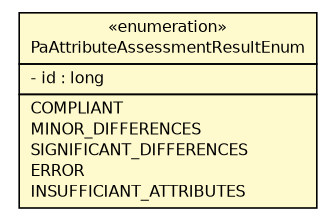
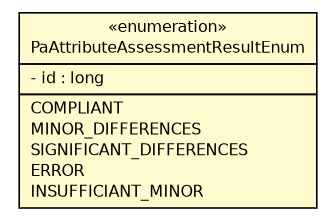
(138, 192) -> (118, 192)
